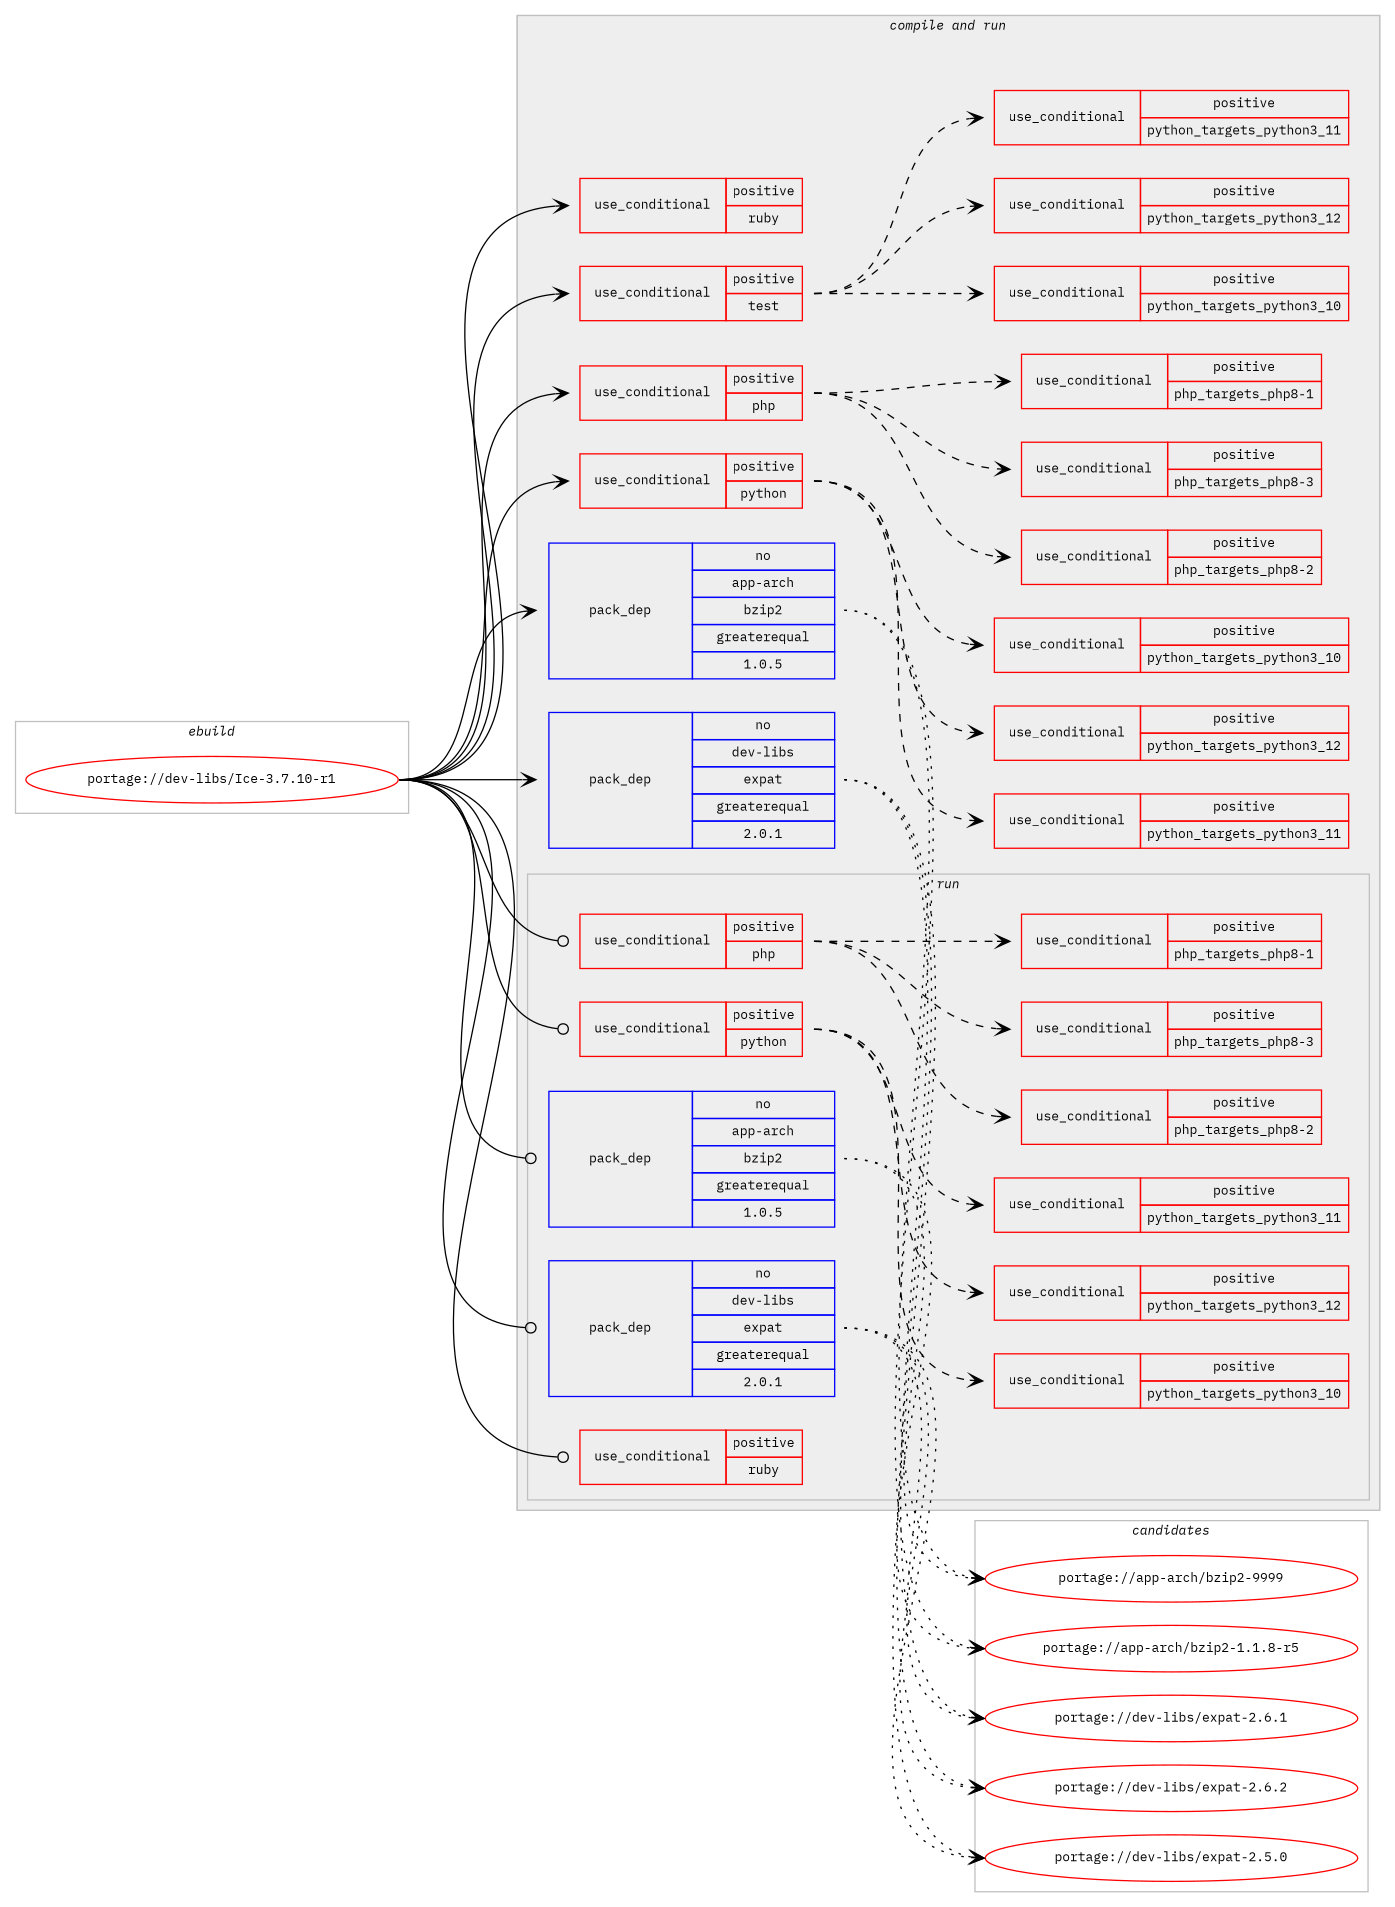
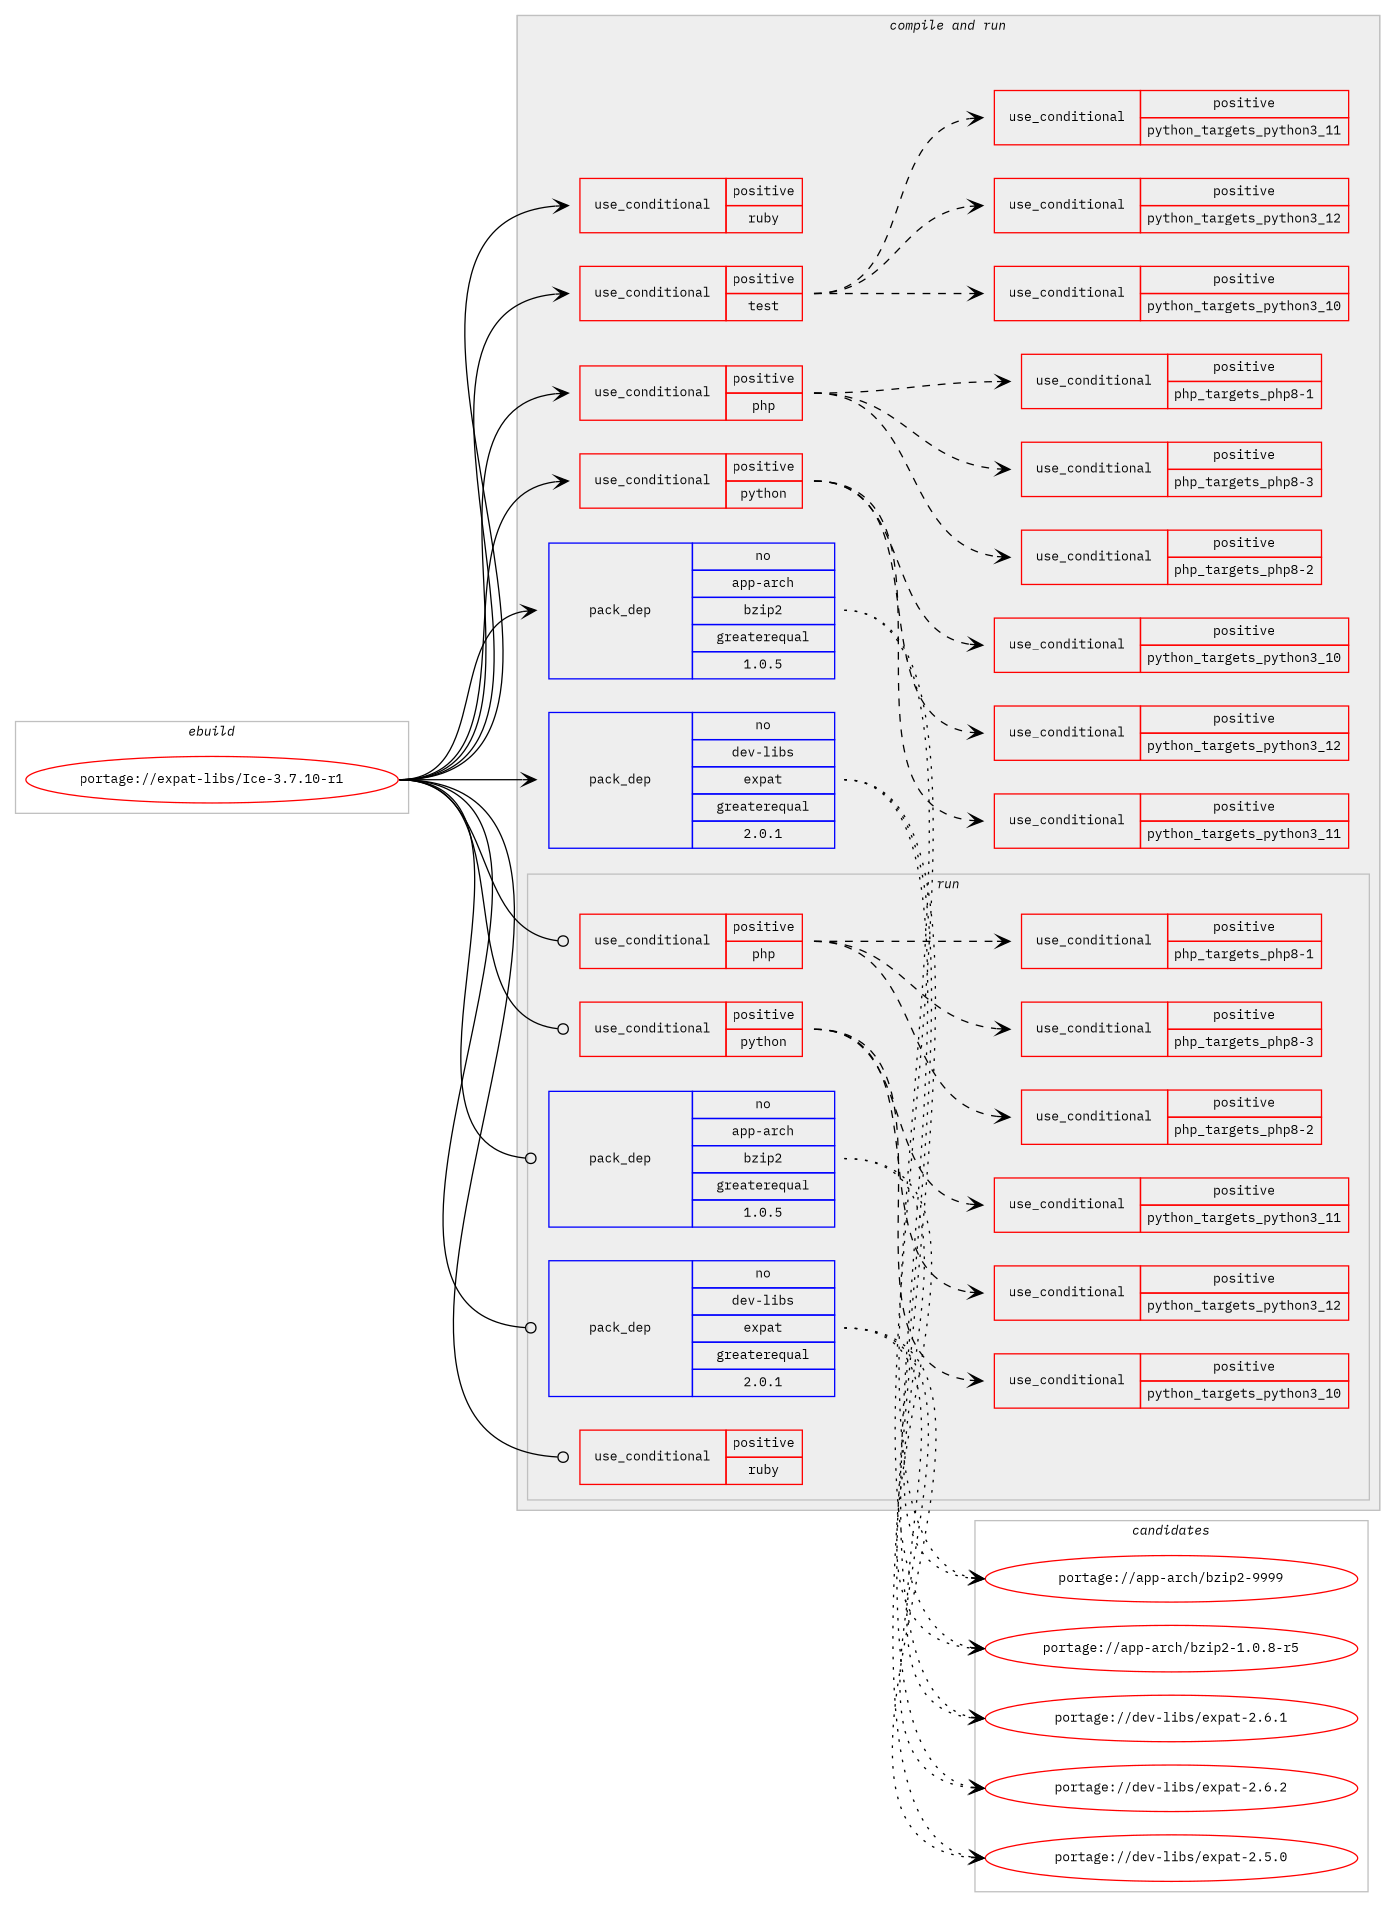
(212, 780) -> (212, 780)
(1172, 1649) -> (1172, 1649)
